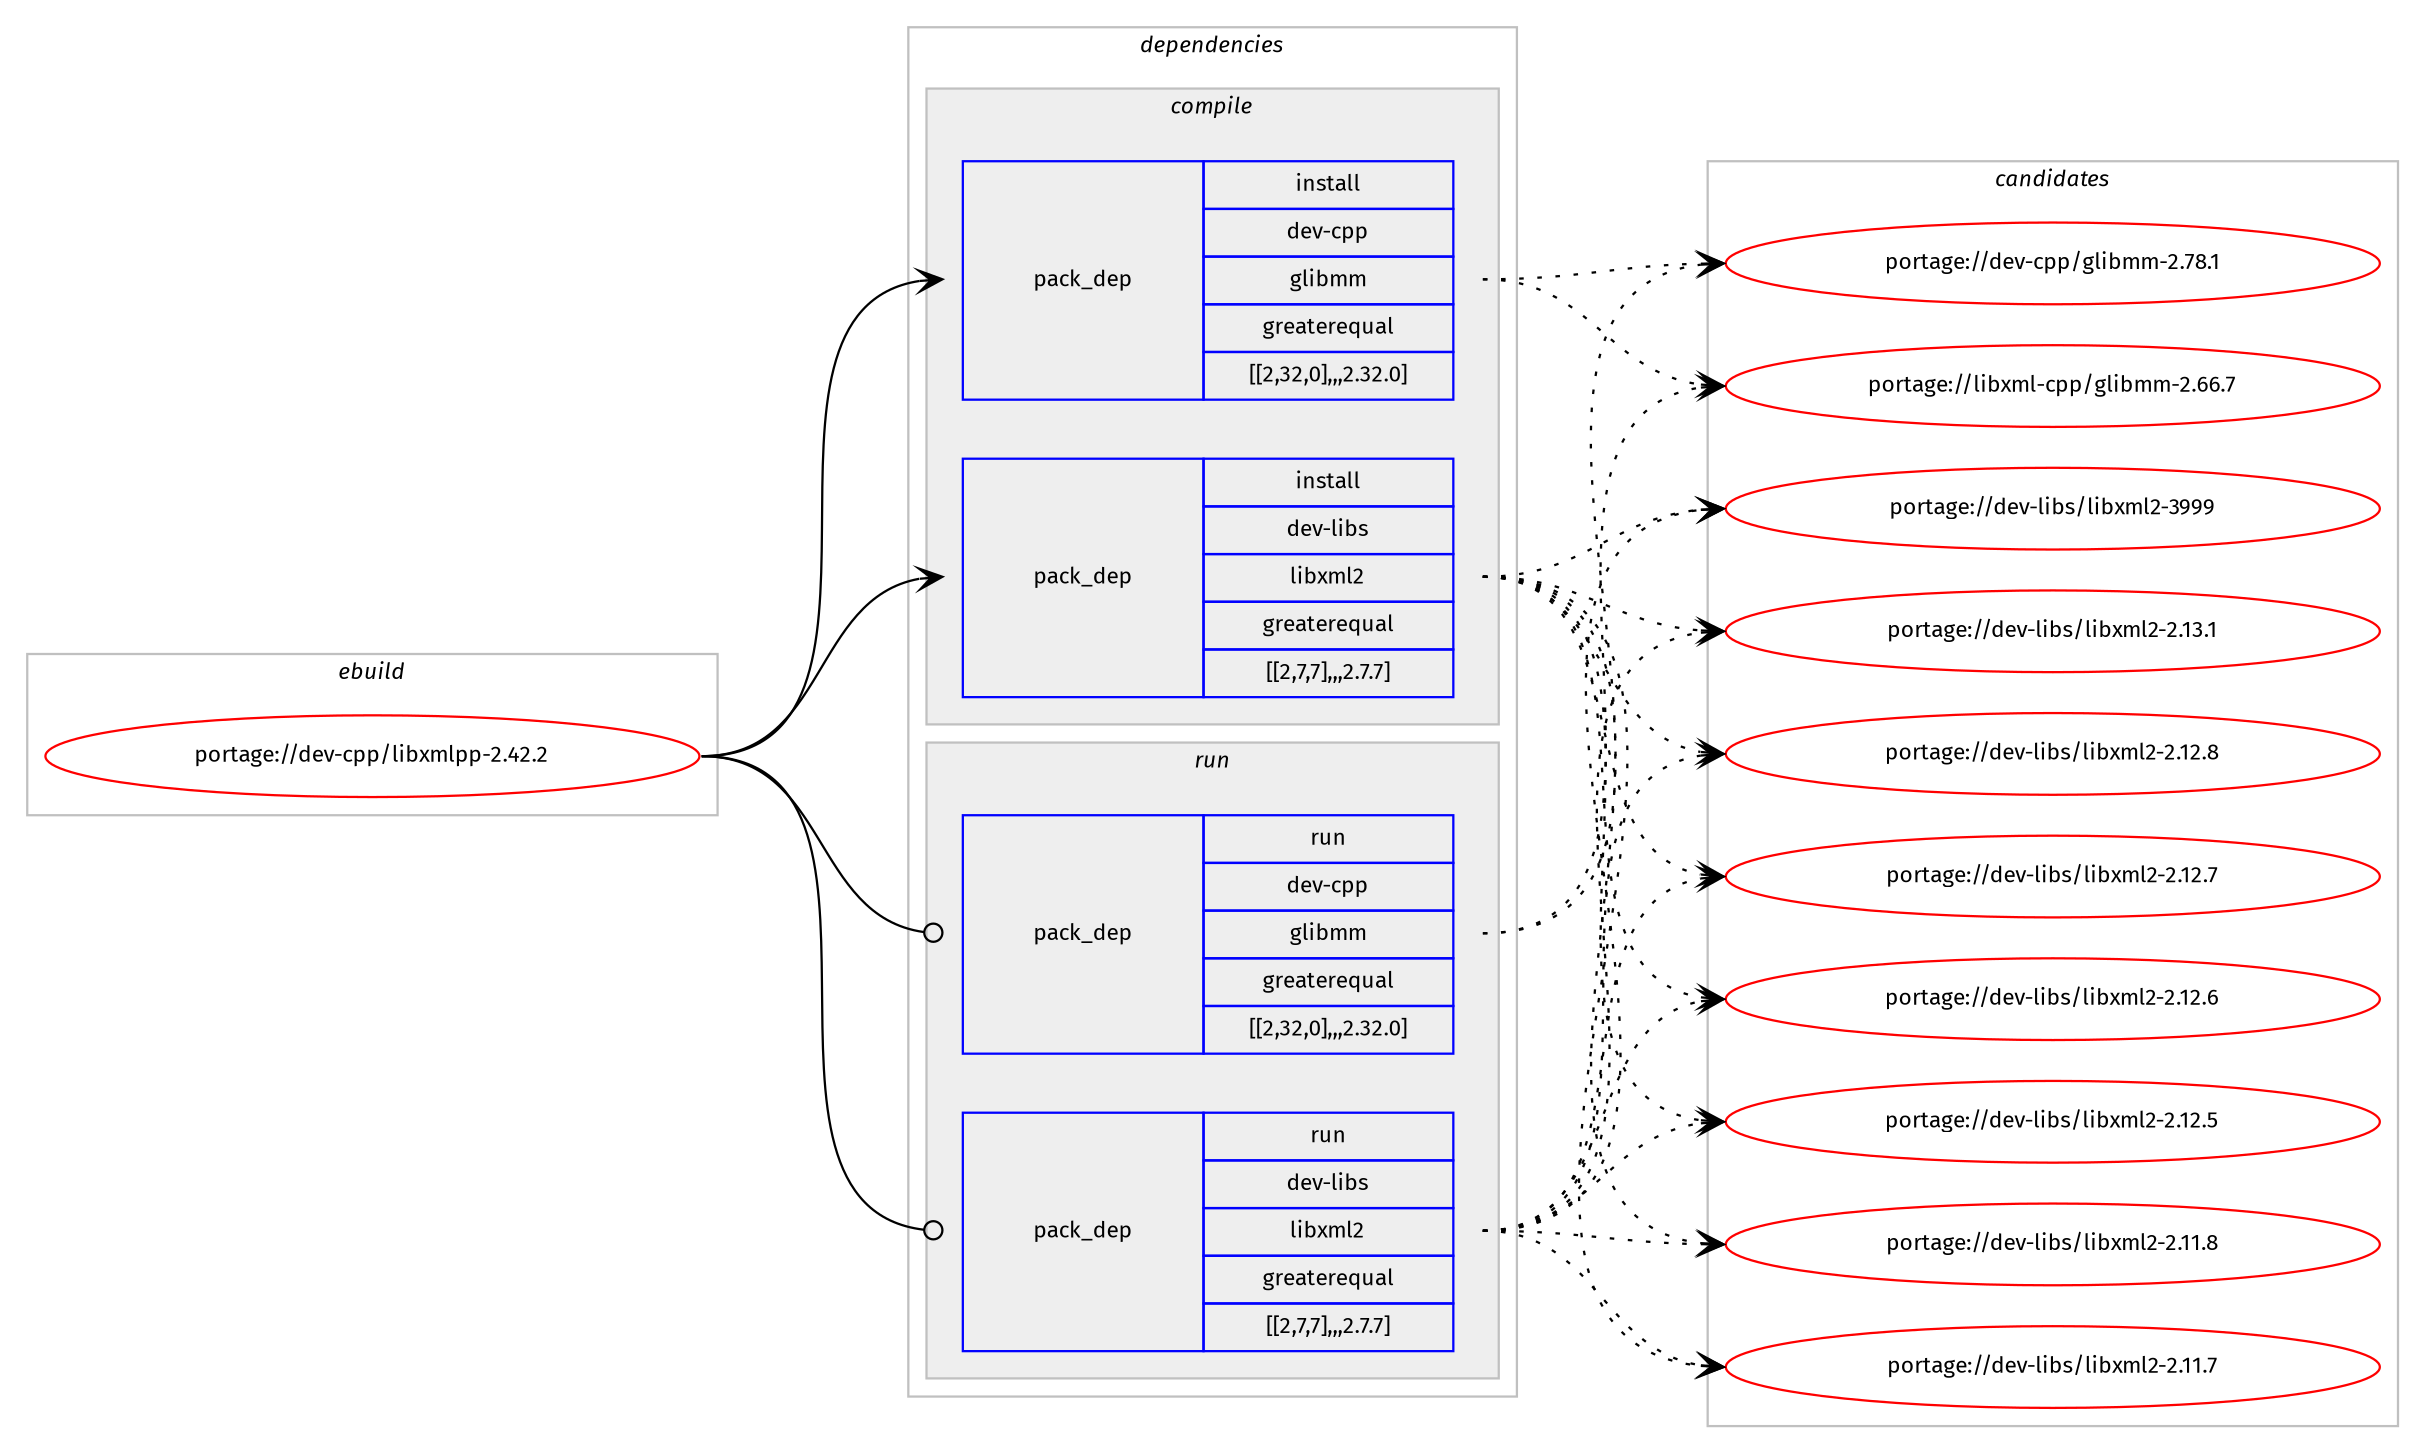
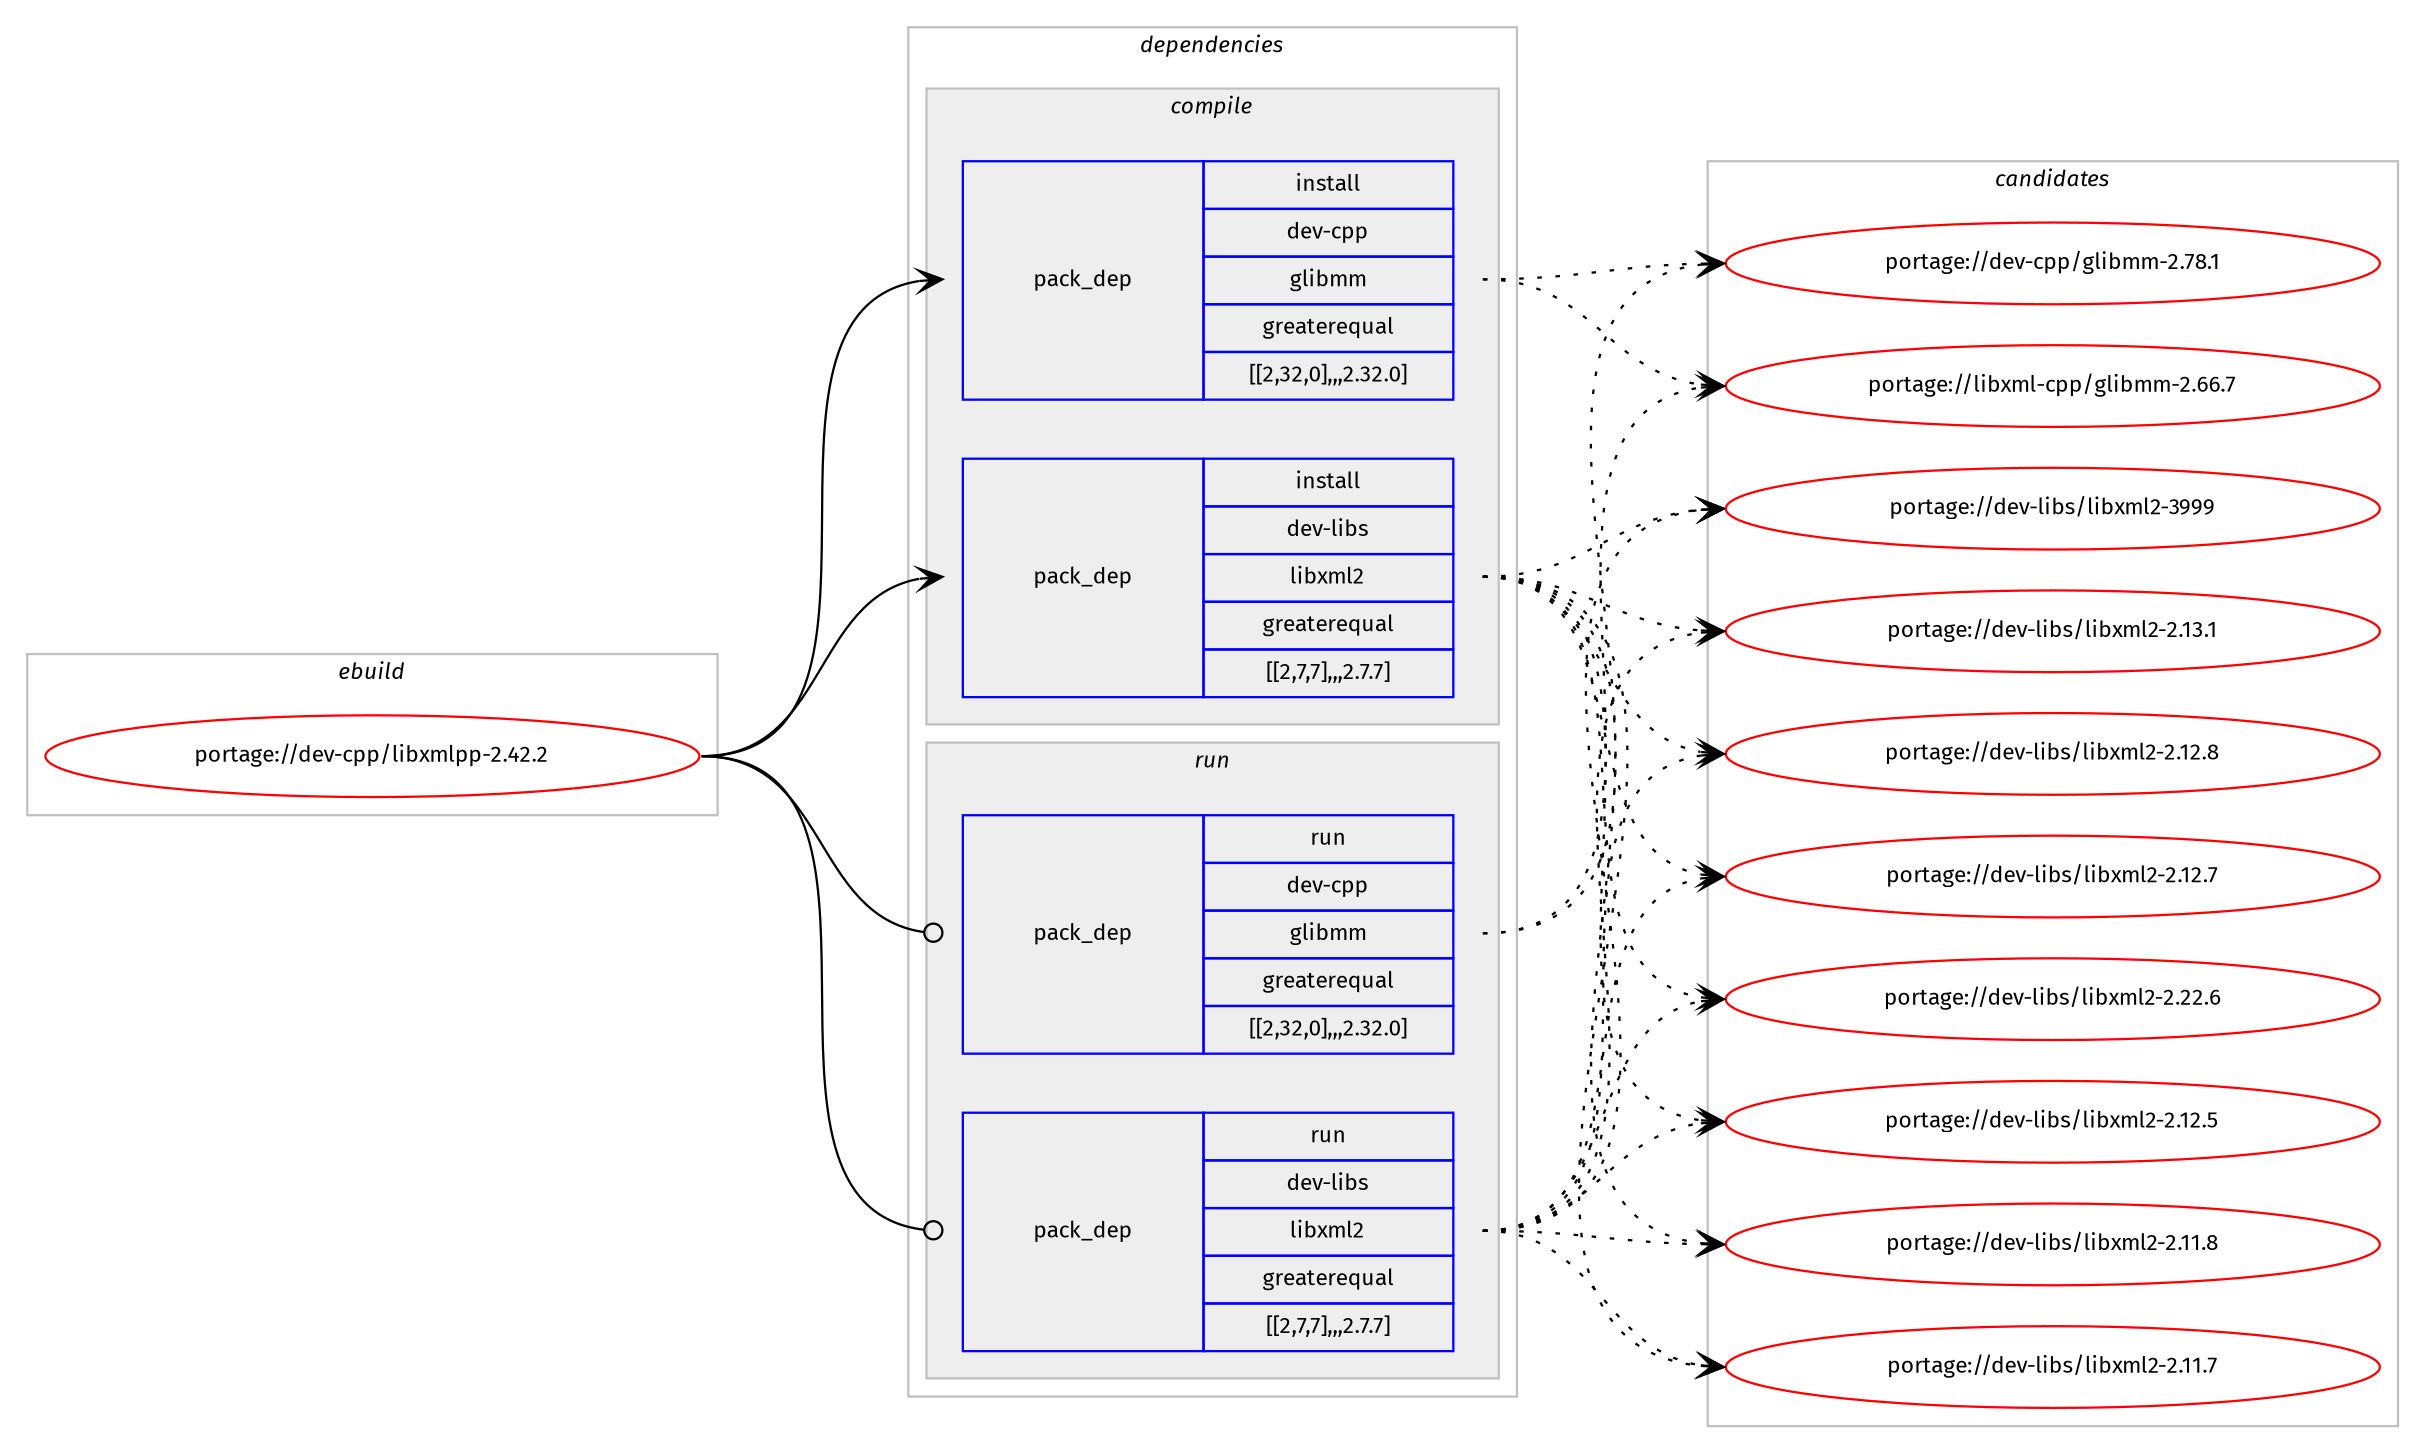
(2053, 999) -> (2053, 999)
